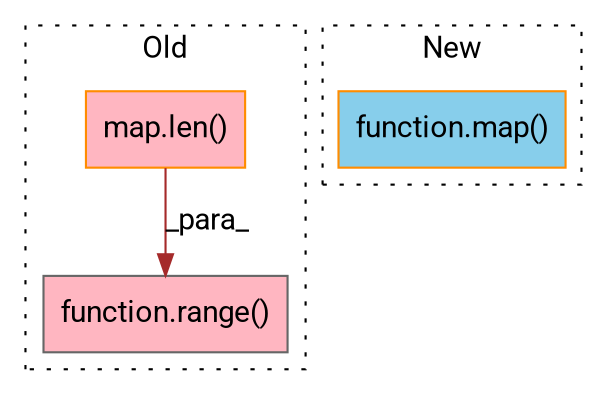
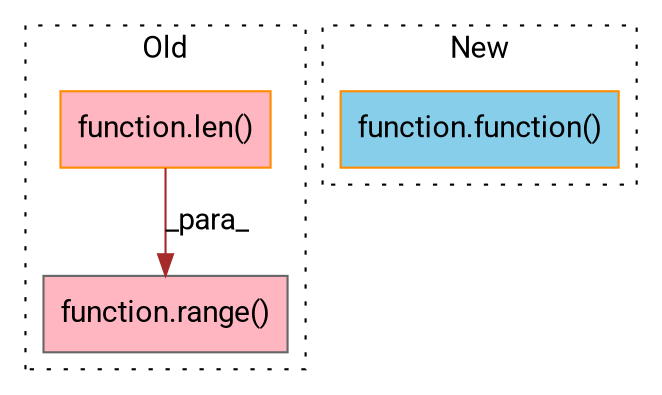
(166, 129) -> (166, 129)
(452, 129) -> (480, 129)
